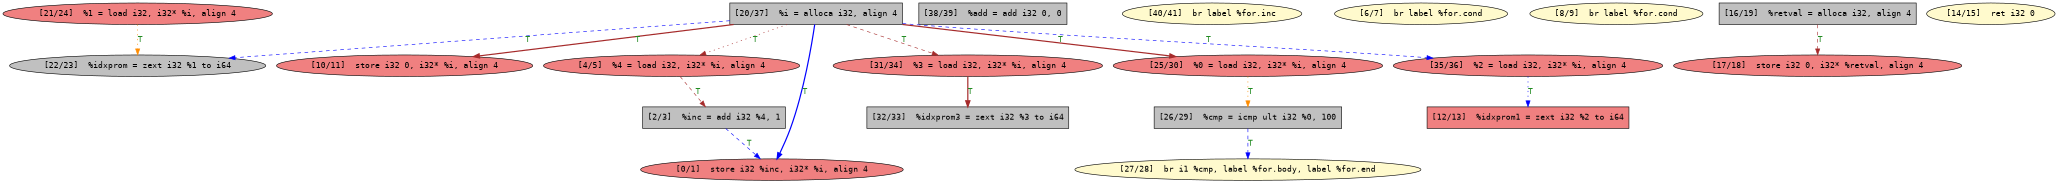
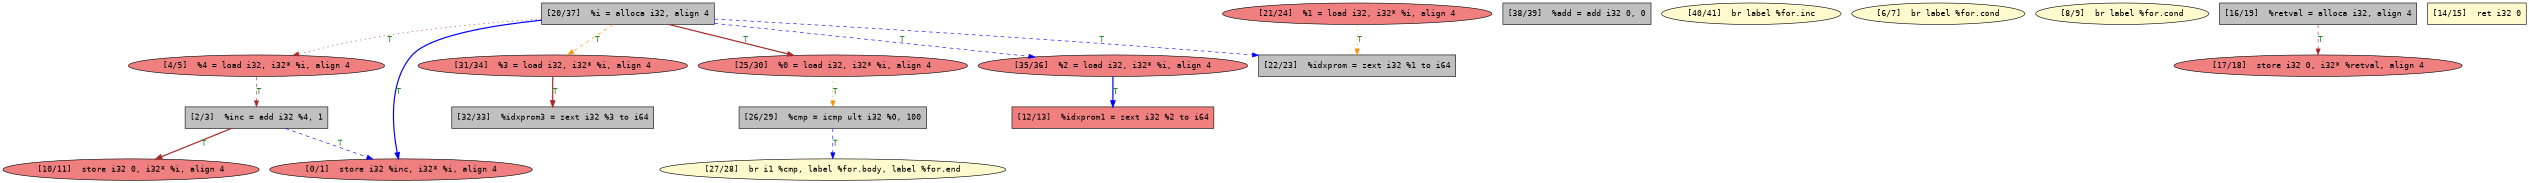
(1991, 14) -> (2477, 14)
(890, 39) -> (593, 38)
(606, 40) -> (196, 143)
(138, 66) -> (1357, 66)
(1528, 89) -> (1113, 89)
